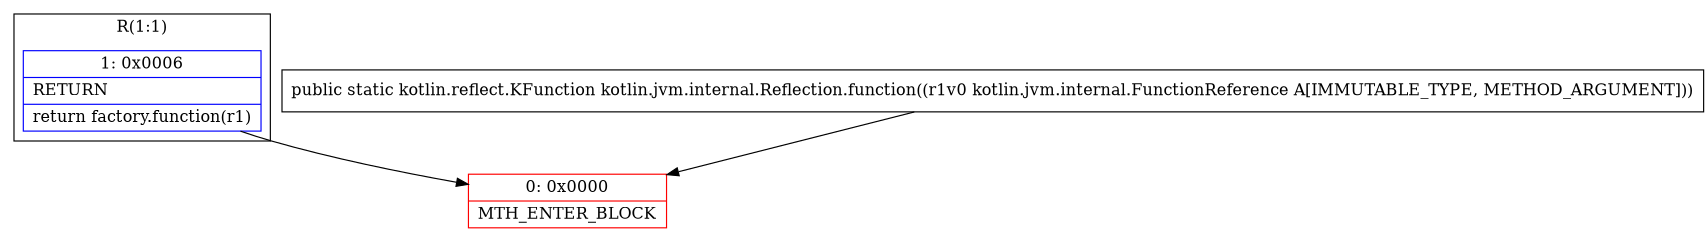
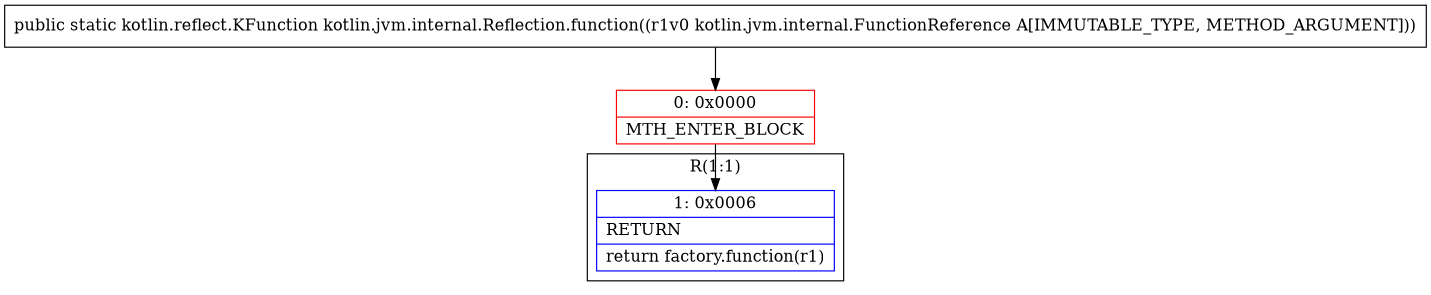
(348, 160) -> (715, 161)
